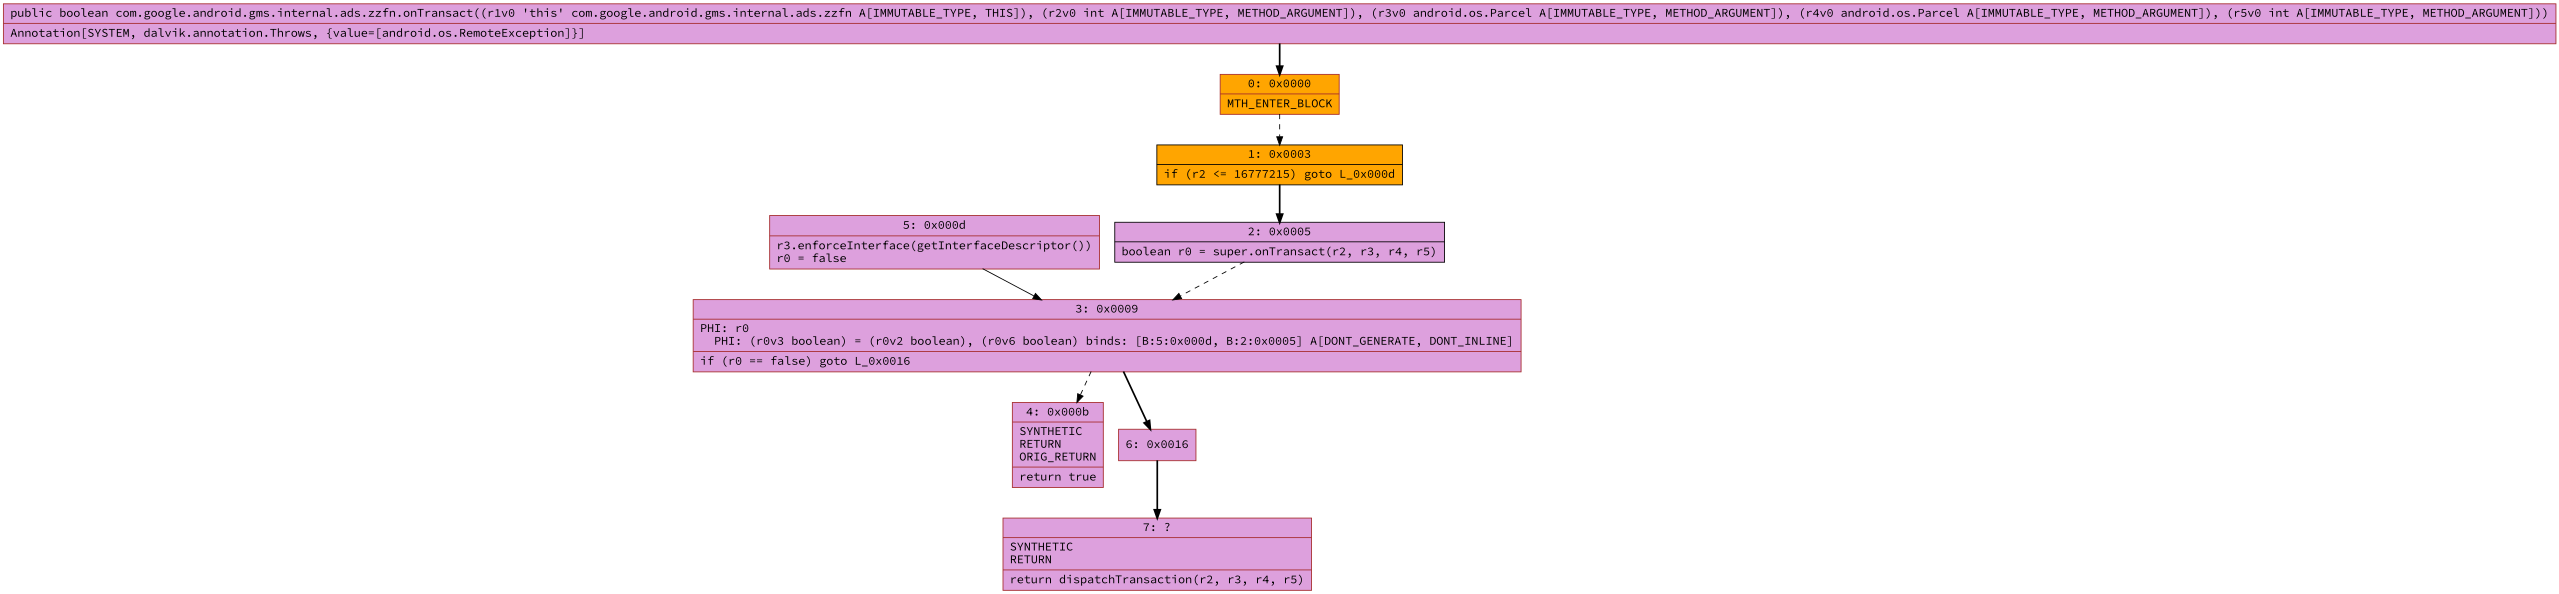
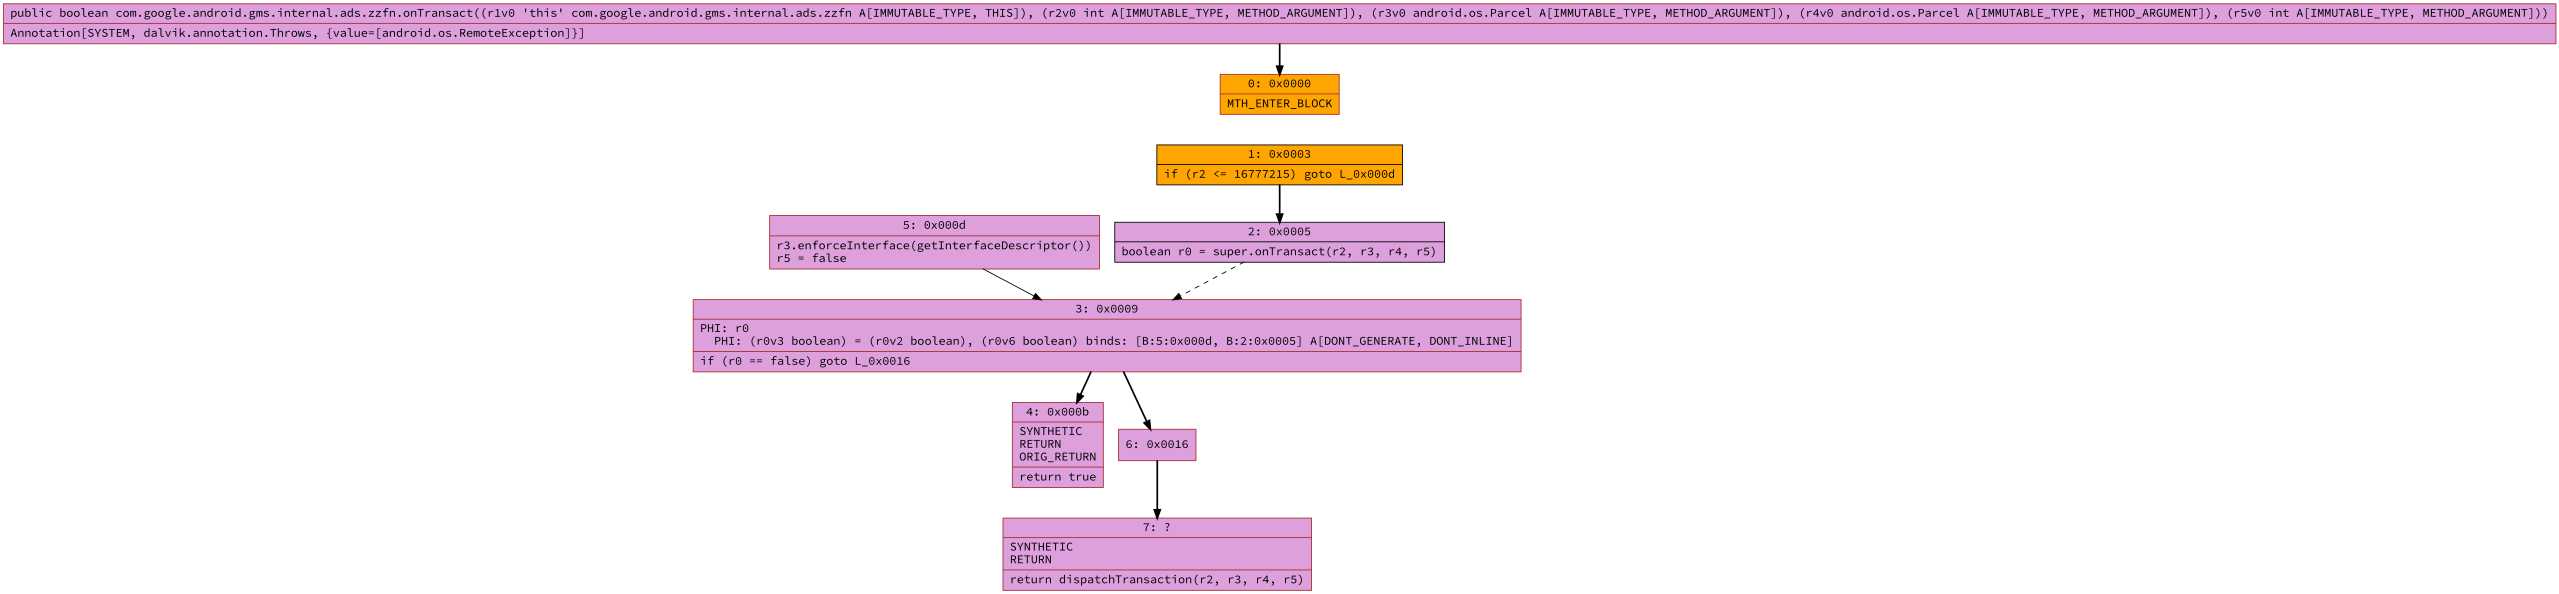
(1280, 125) -> none
(812, 258) -> (812, 258)
(1086, 383) -> (1086, 383)
